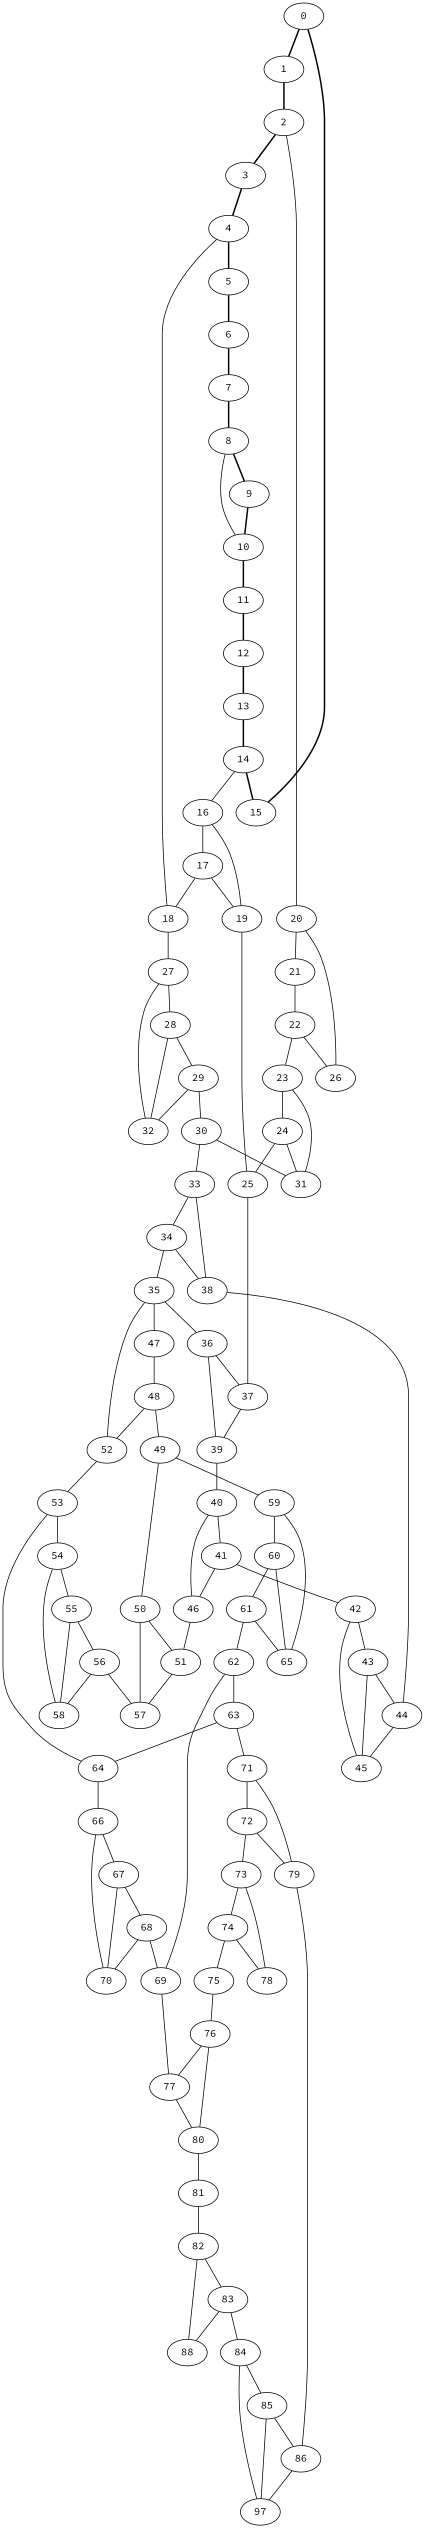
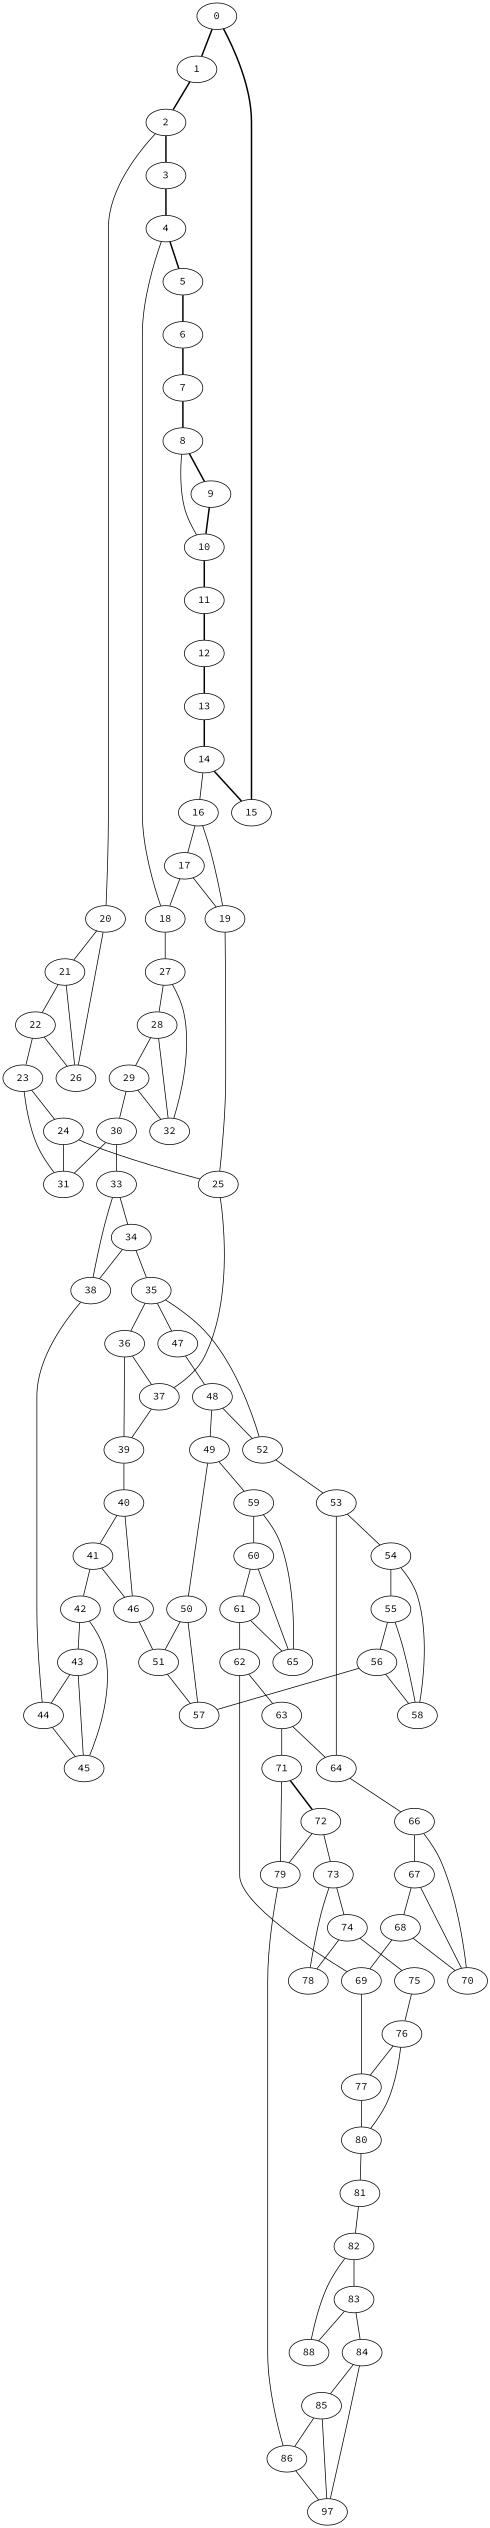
none -> (70, 1025)
(247, 1795) -> (301, 1795)
